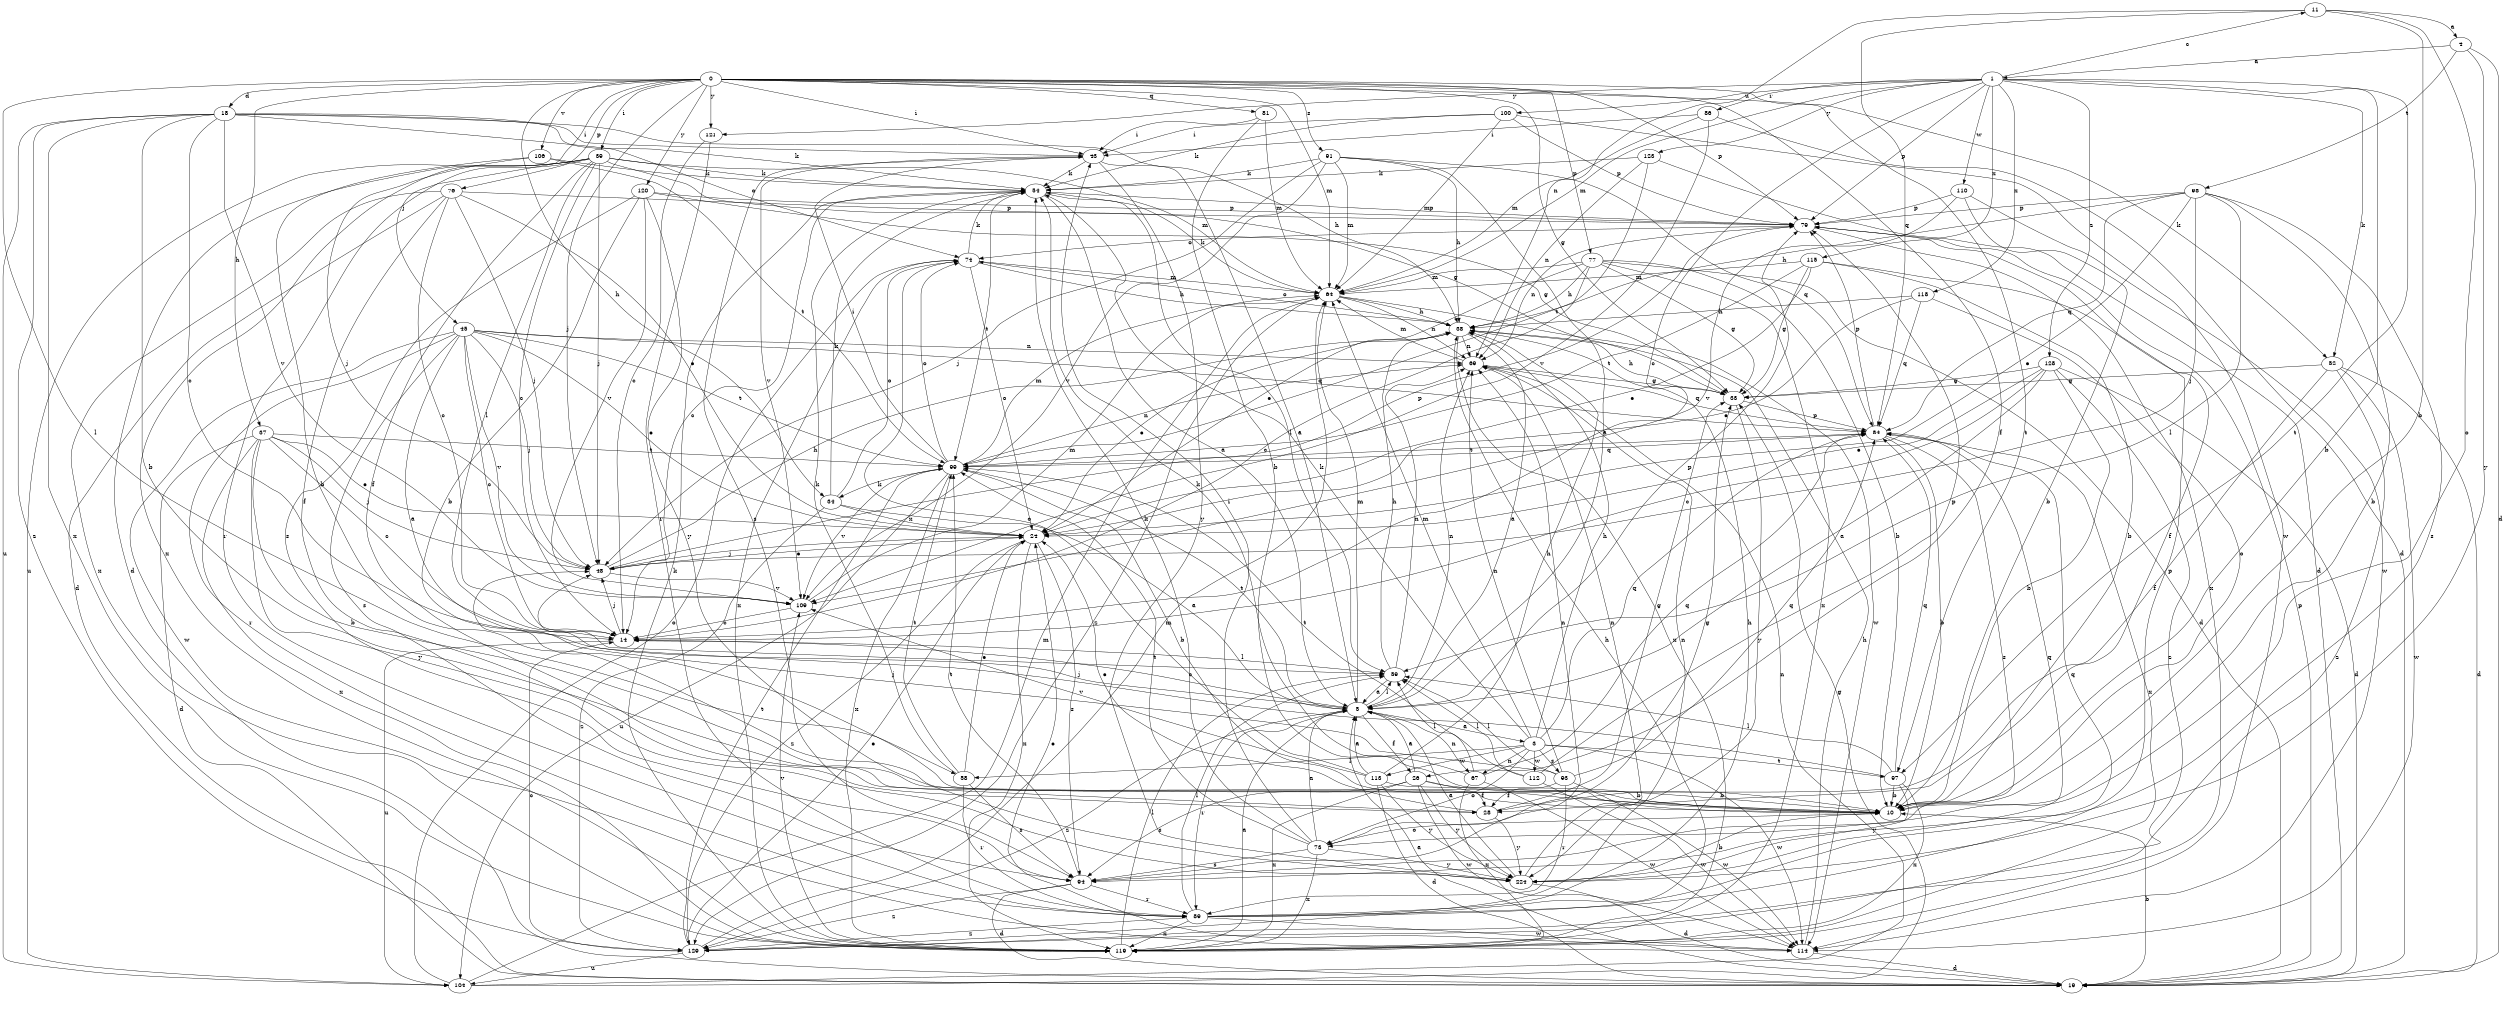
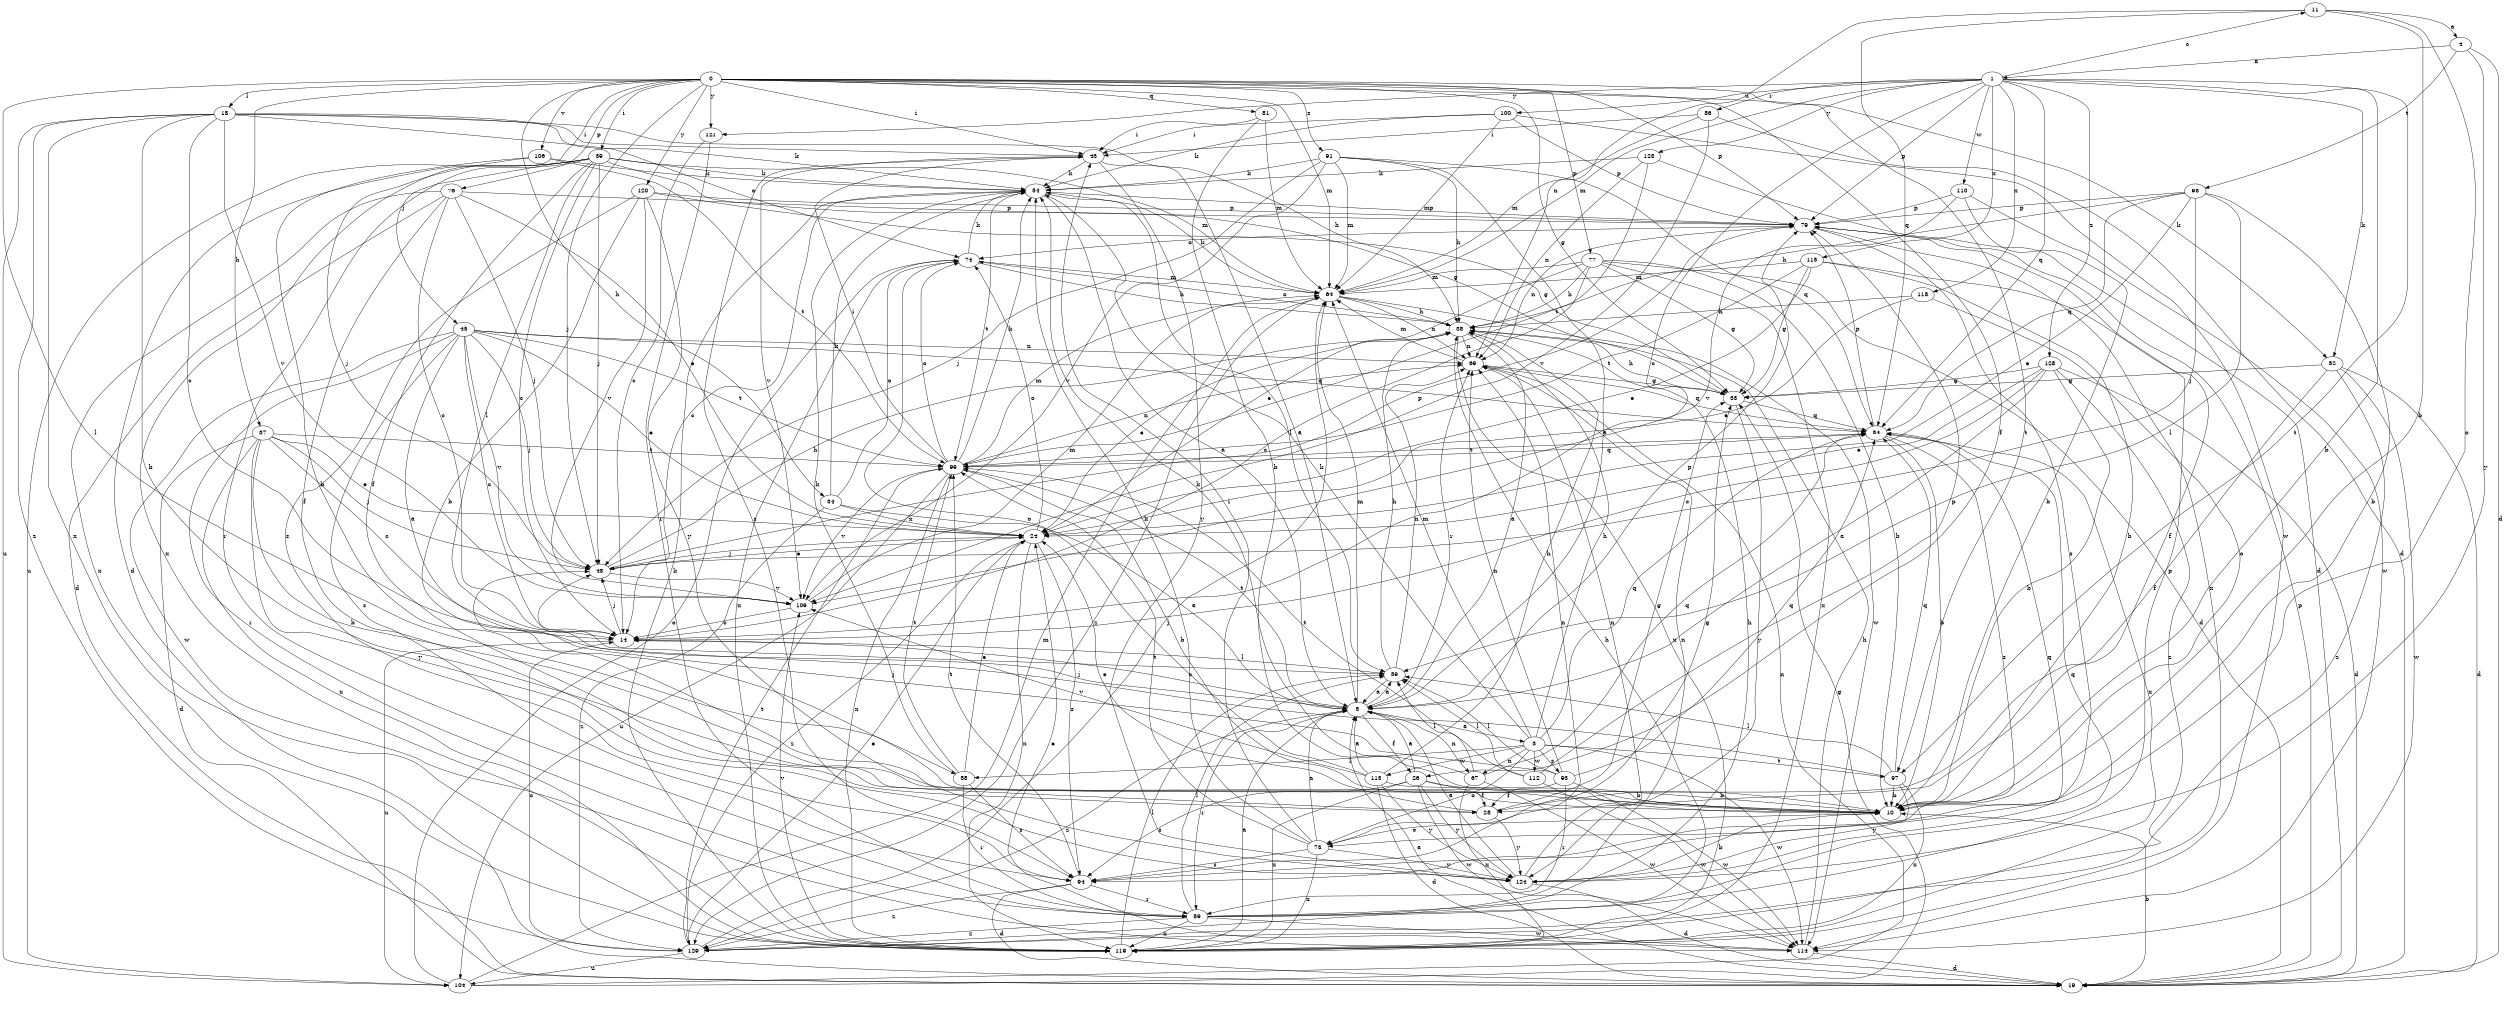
(247, 96) -> (247, 96)
(1901, 362) -> (2036, 257)
(1001, 396) -> (1029, 395)
(1815, 416) -> (1815, 416)
(892, 478) -> (1005, 333)
(1451, 537) -> (1451, 537)
(1169, 623) -> (1169, 623)
(1387, 692) -> (1387, 692)
(2134, 793) -> (2008, 808)
(1521, 882) -> (1521, 882)
